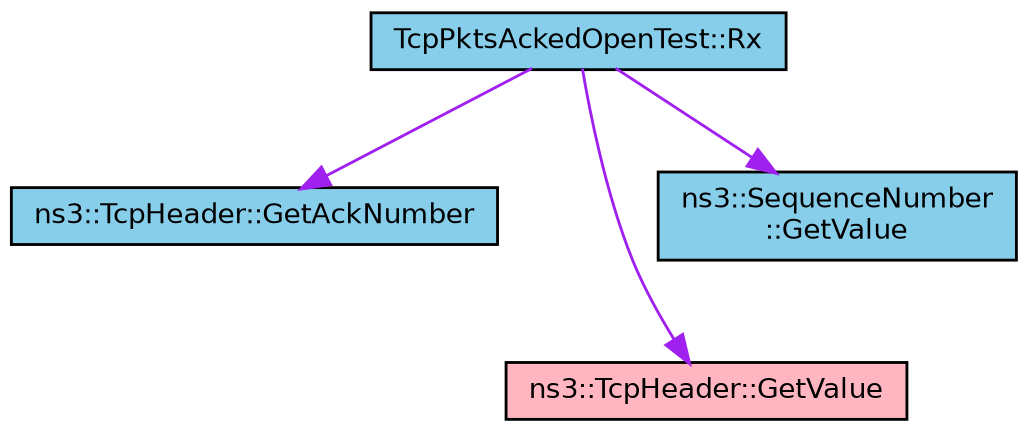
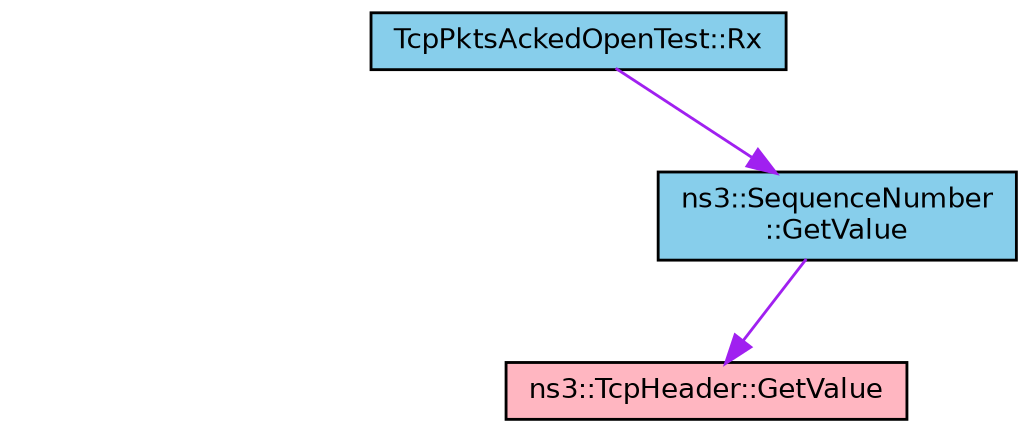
(615, 209) -> (775, 300)
(254, 216) -> none
